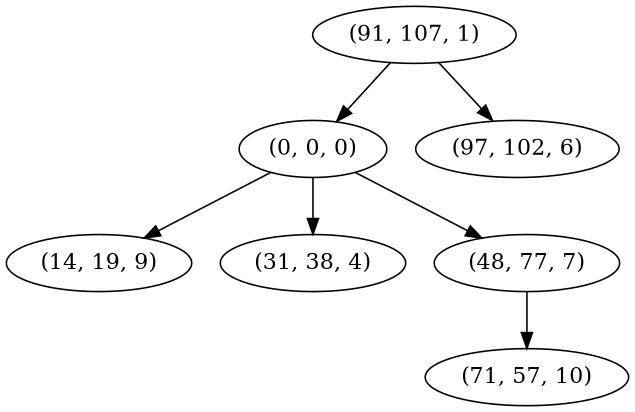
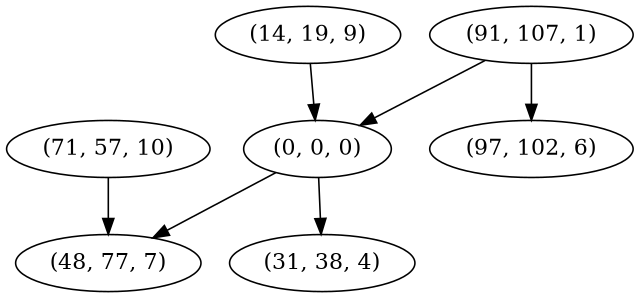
(215, 202) -> (312, 84)
(527, 312) -> (108, 198)
